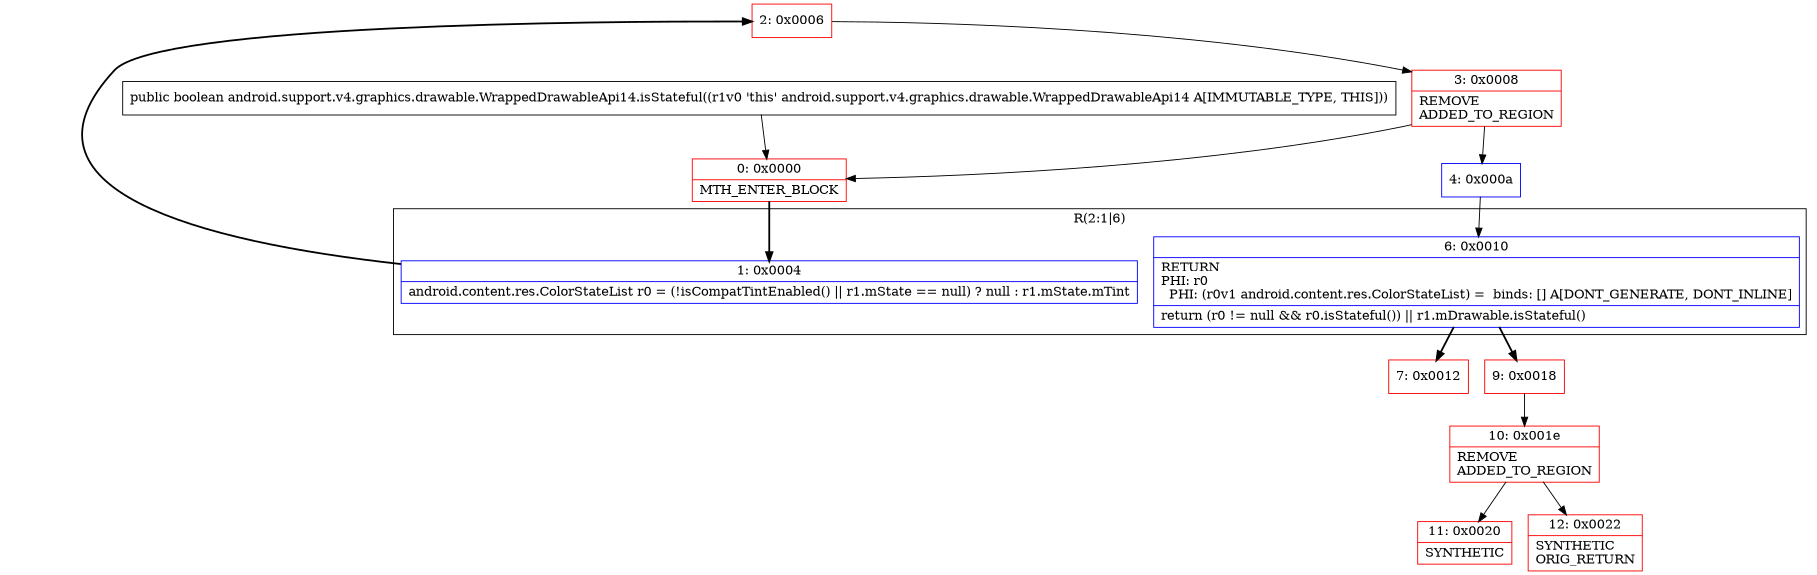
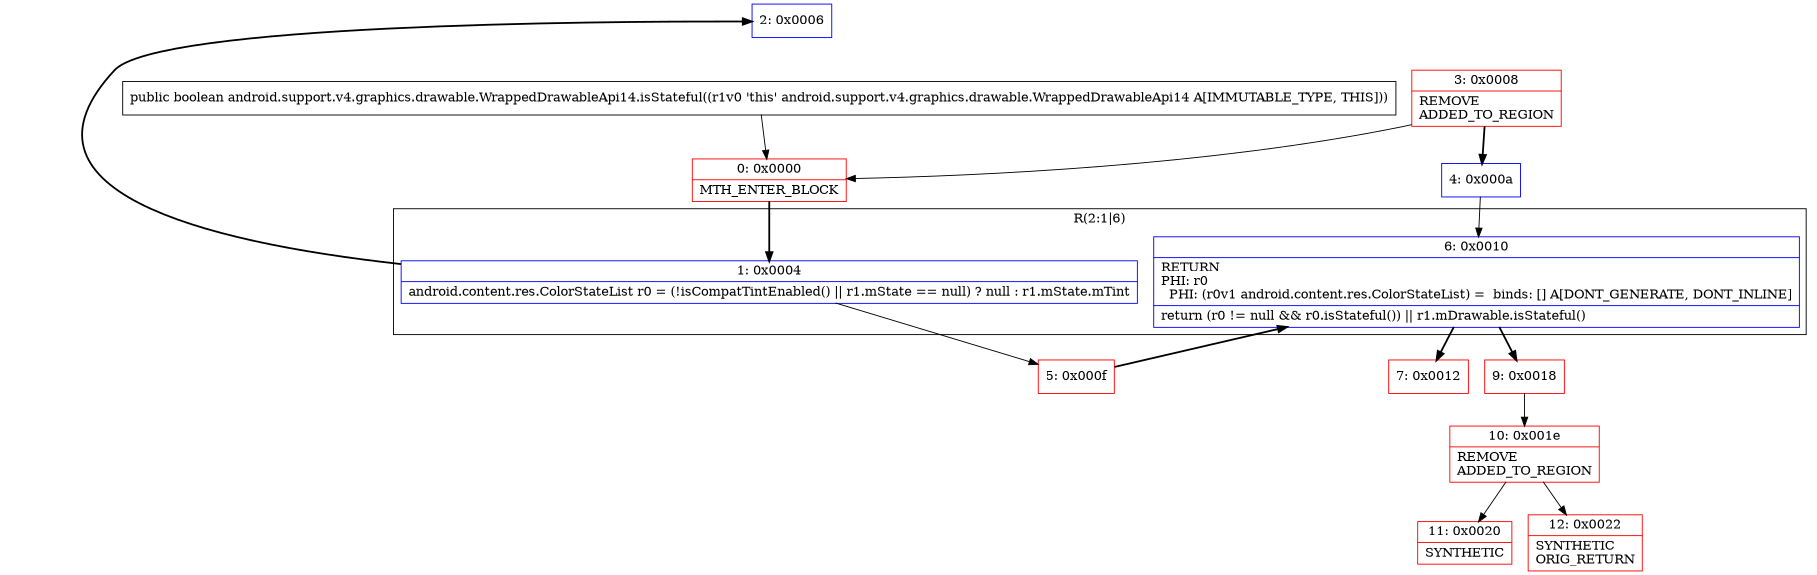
(792, 21) -> (792, 21)
(1118, 33) -> none
(1484, 141) -> (1484, 141)
none -> (1076, 377)
